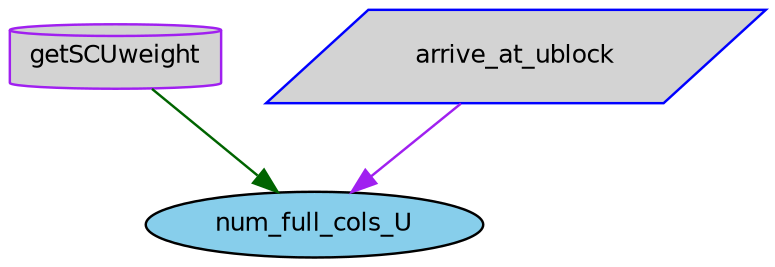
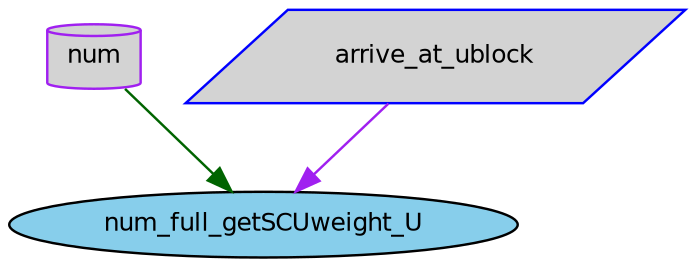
(115, 57) -> (94, 57)
(314, 225) -> (263, 225)
